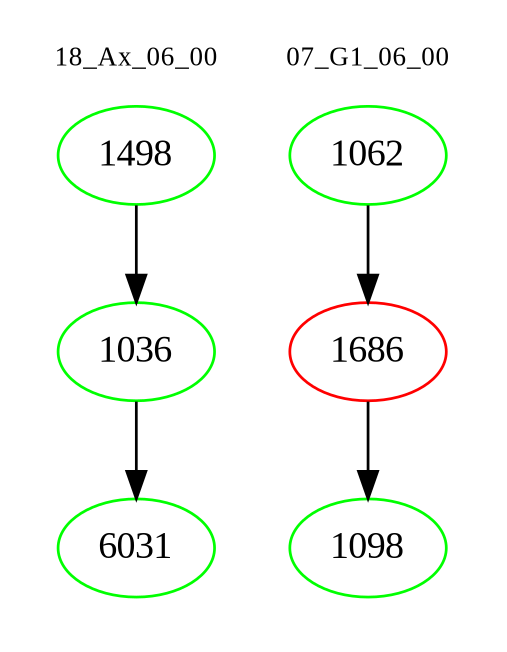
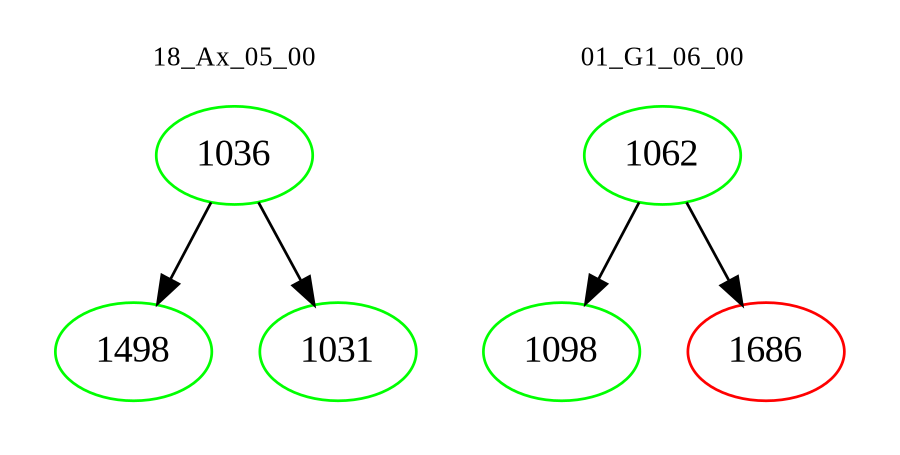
(138, 59) -> (236, 59)
(369, 59) -> (664, 59)
(136, 240) -> (191, 241)
(368, 436) -> (619, 241)
(136, 548) -> (338, 352)
